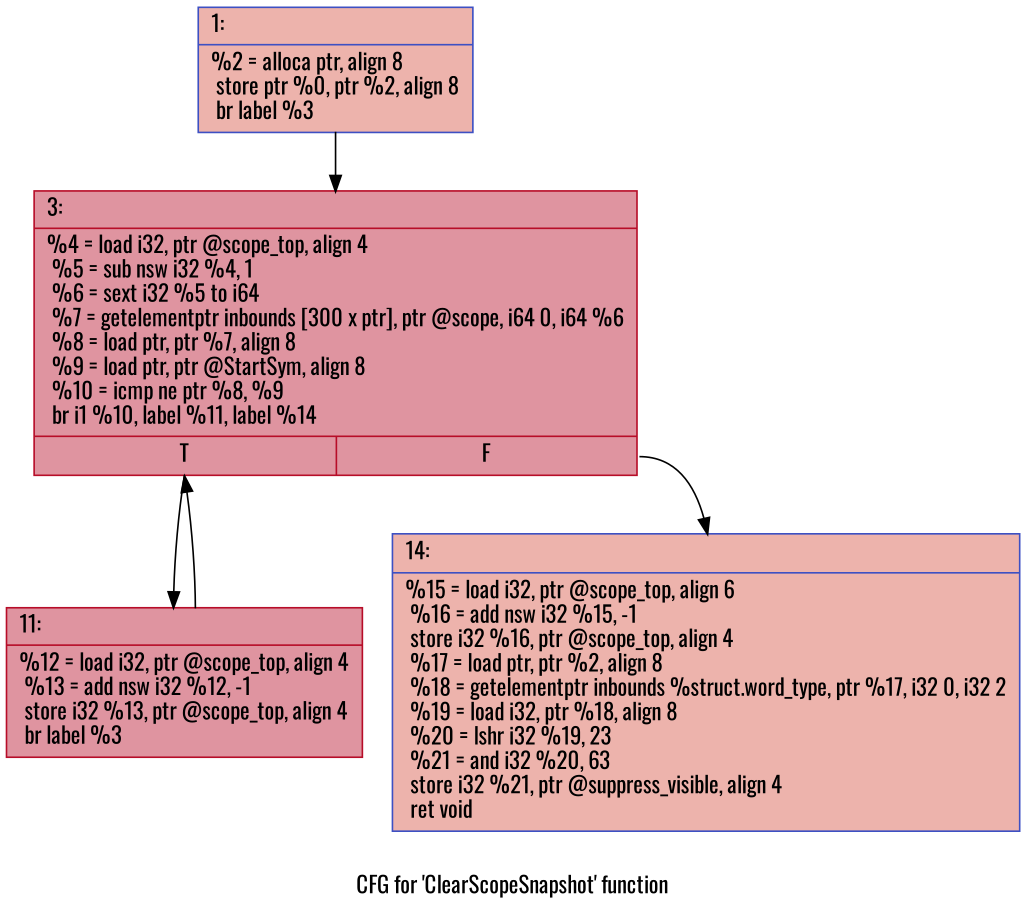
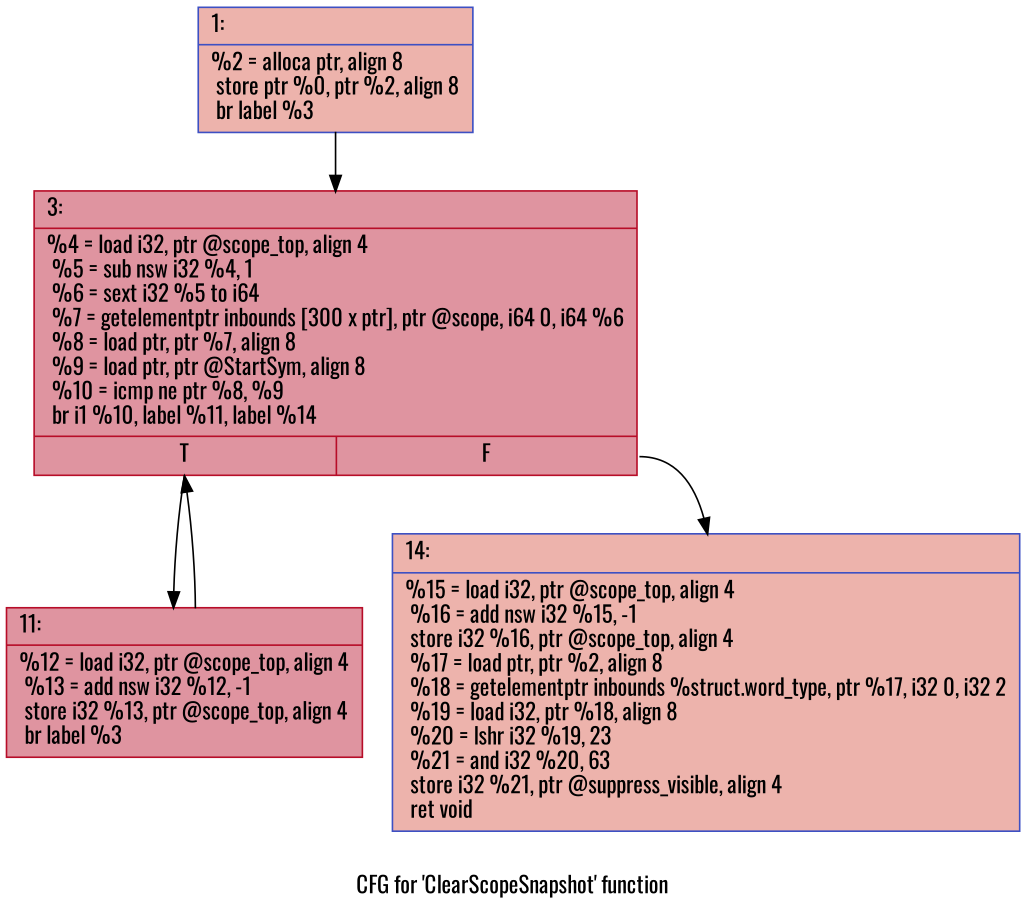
(570, 592) -> (570, 592)
